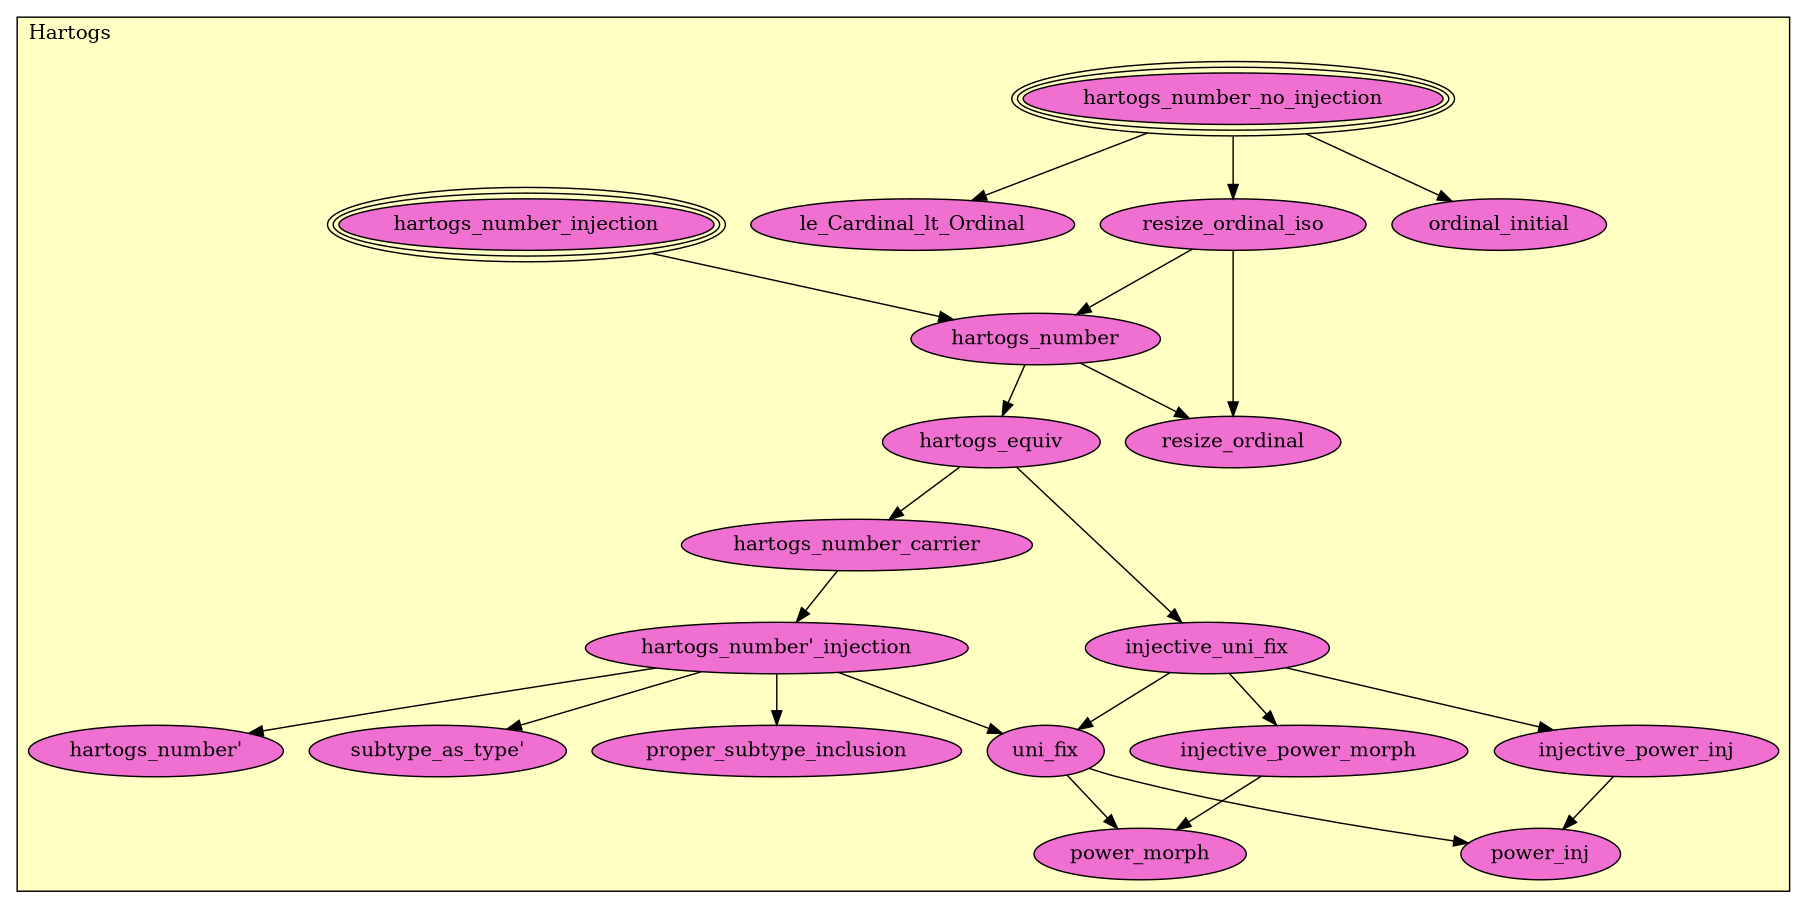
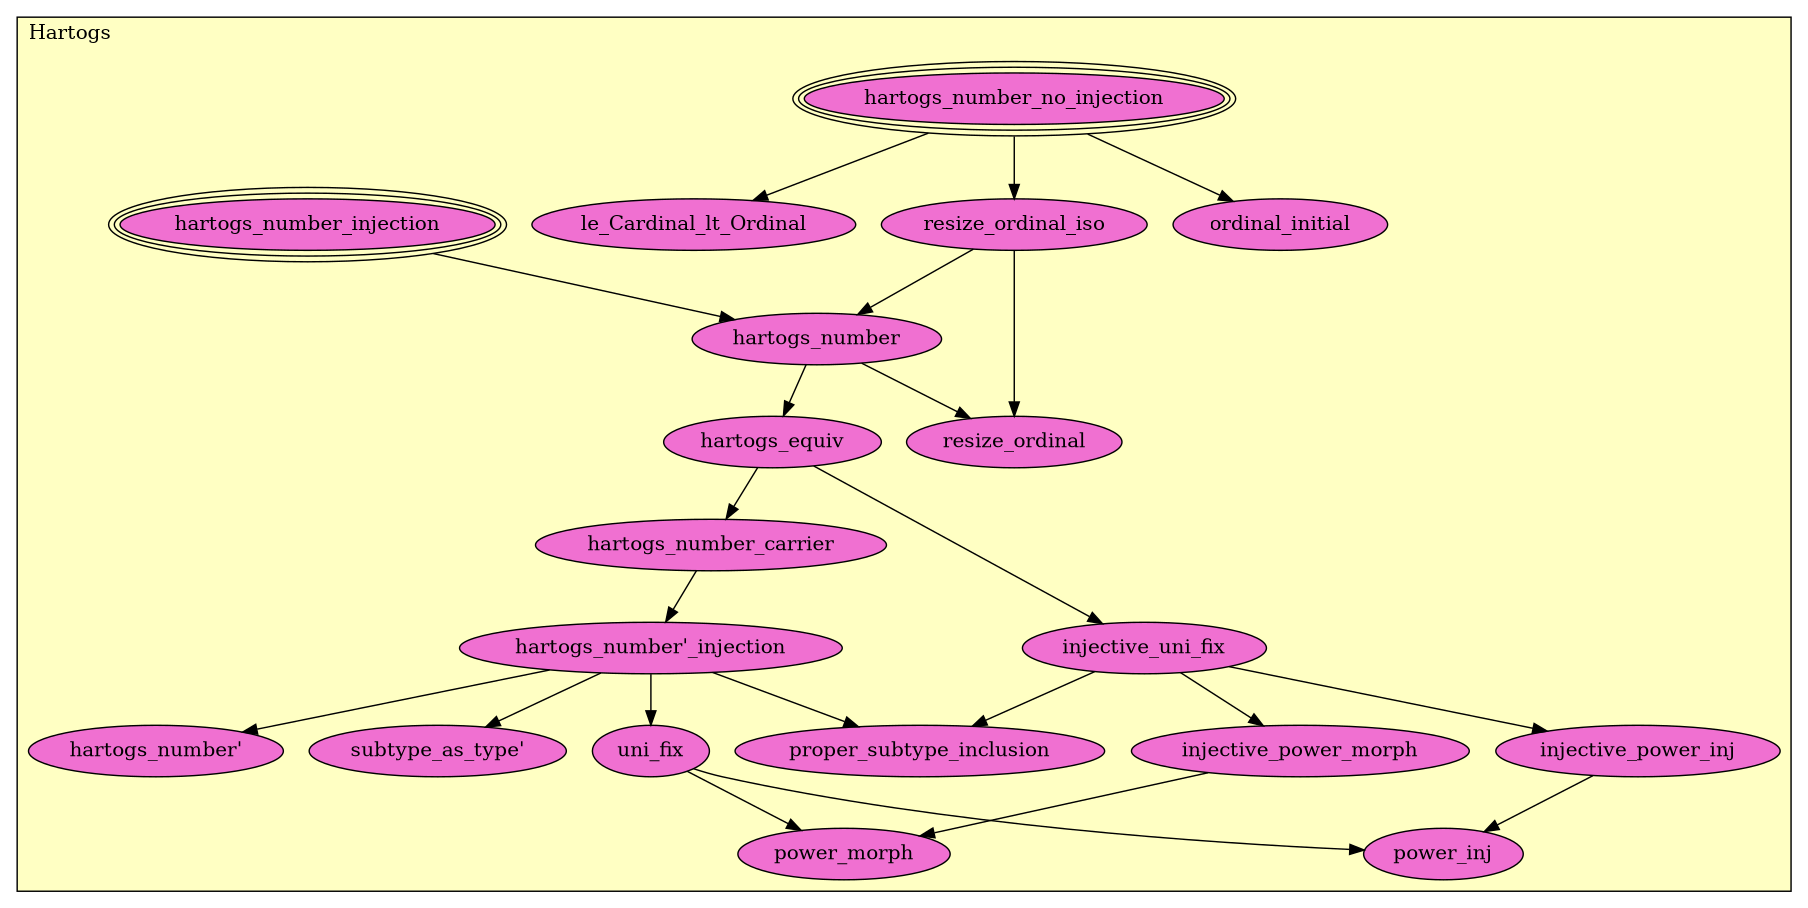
(1130, 697) -> (1040, 696)
